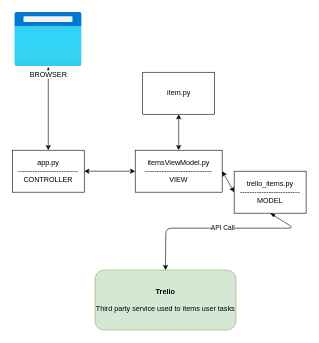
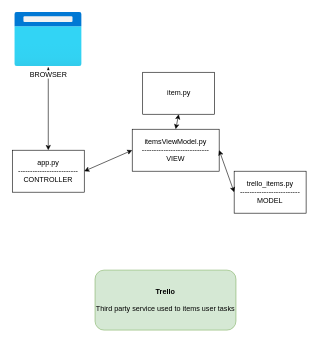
(179, 171) -> (176, 150)
(222, 228) -> none
